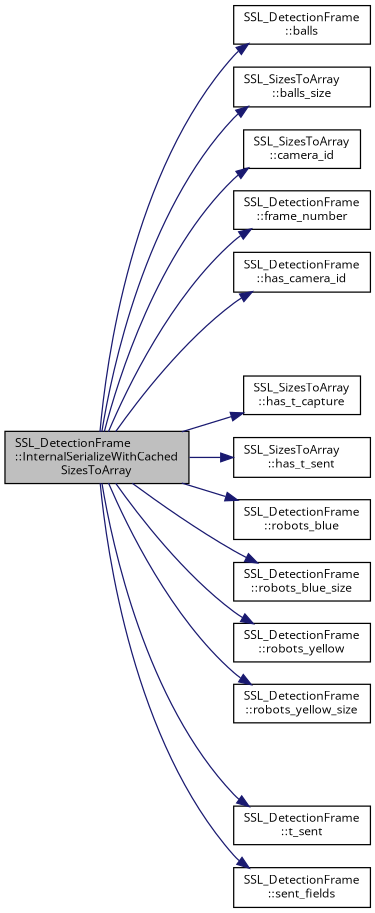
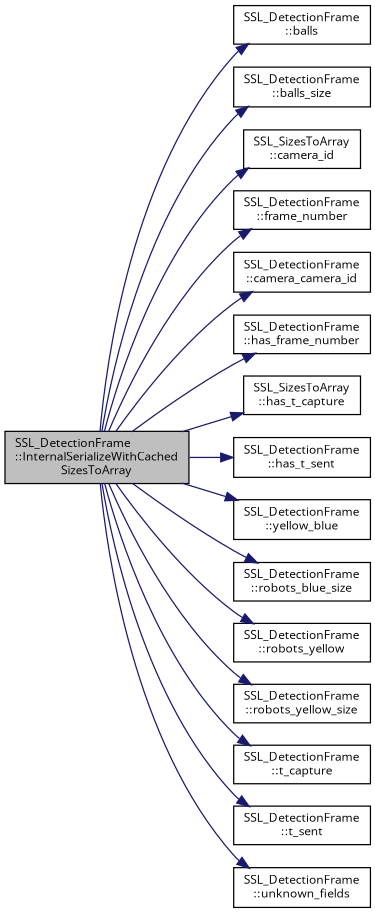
(302, 87) -> (302, 87)
(302, 272) -> (302, 272)
none -> (302, 334)
(302, 457) -> (302, 457)
(302, 520) -> (302, 520)
none -> (302, 764)
(302, 888) -> (302, 888)
